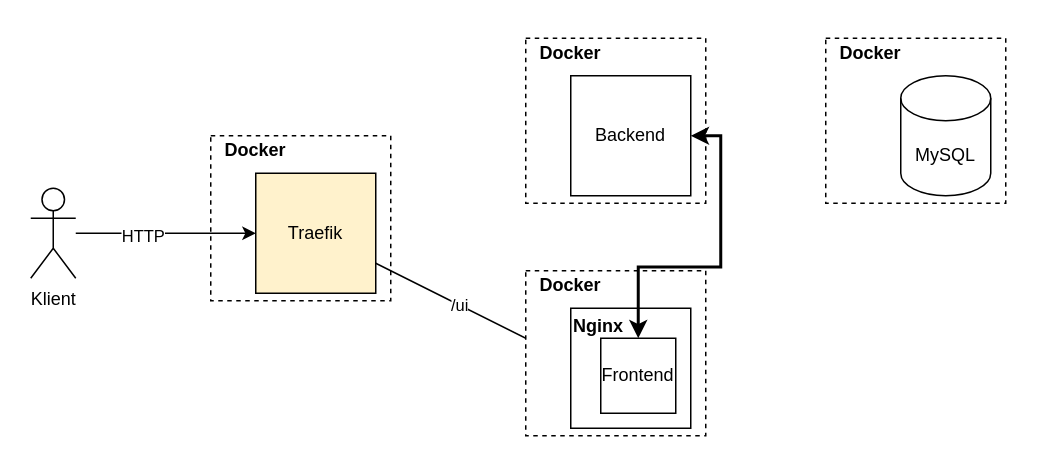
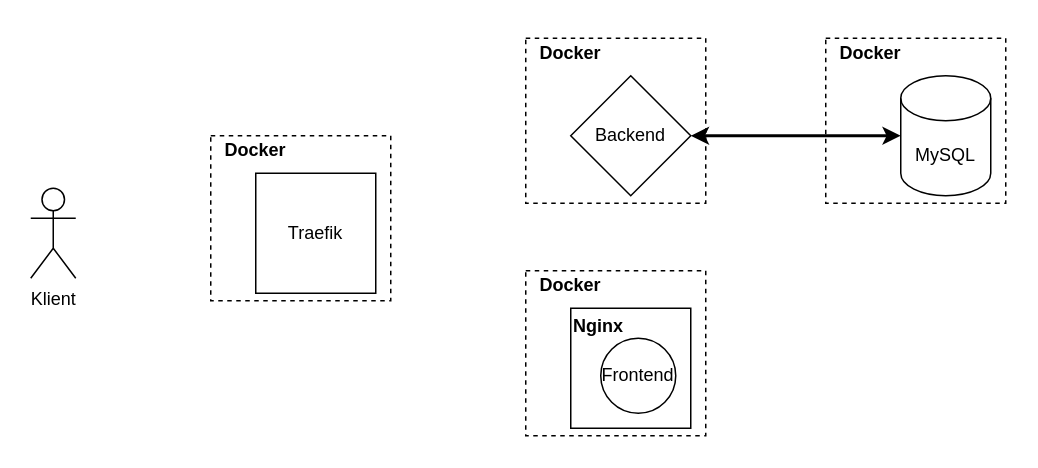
(631, 136) -> (631, 136)
(161, 233) -> none
(316, 233) -> (316, 233)
(719, 267) -> (802, 136)
(450, 301) -> none
(638, 376) -> (638, 376)
